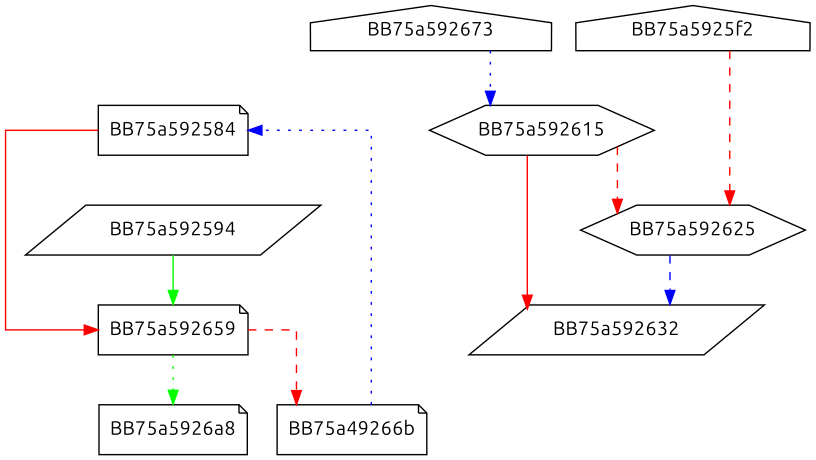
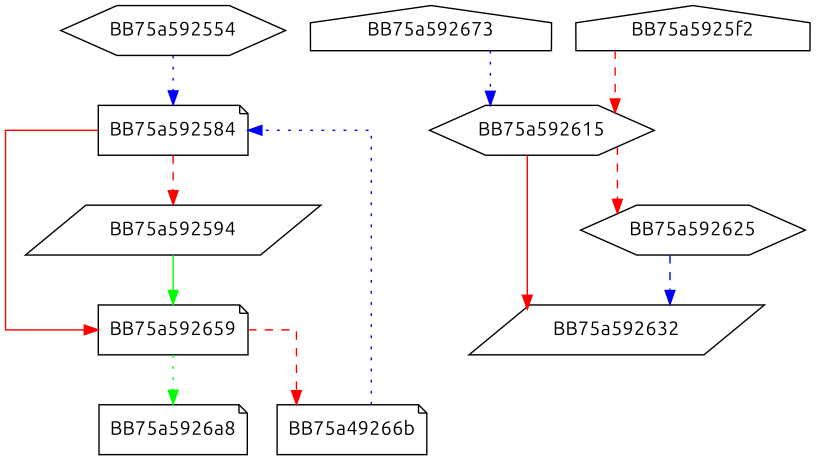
none -> (173, 30)
(730, 121) -> (615, 75)
none -> (173, 173)
